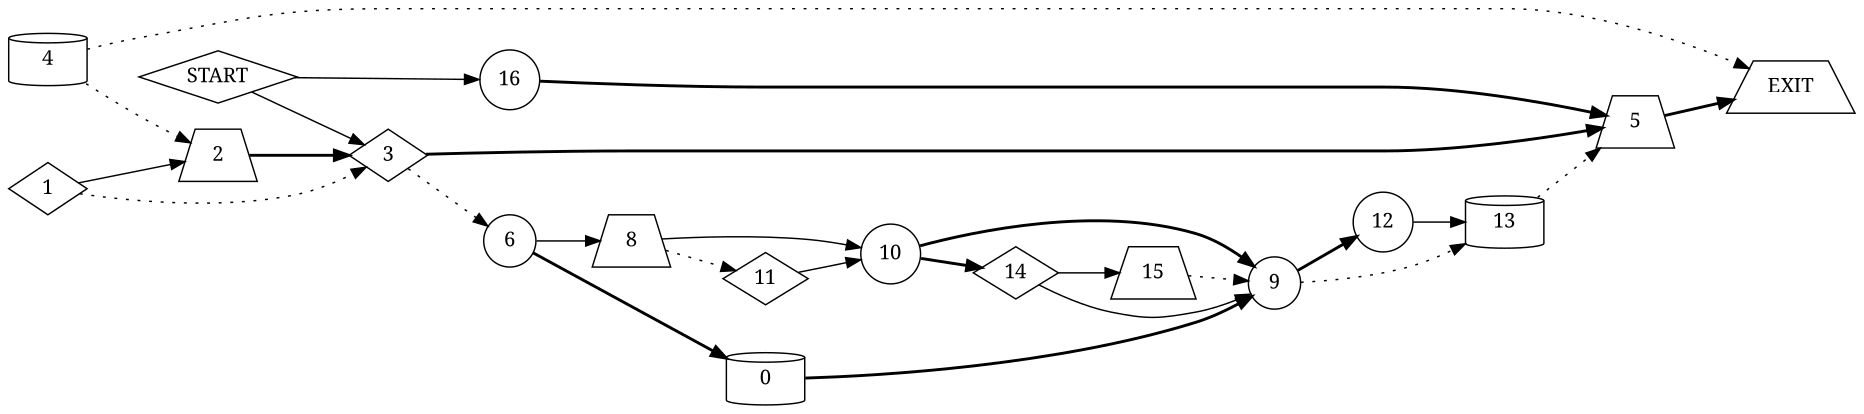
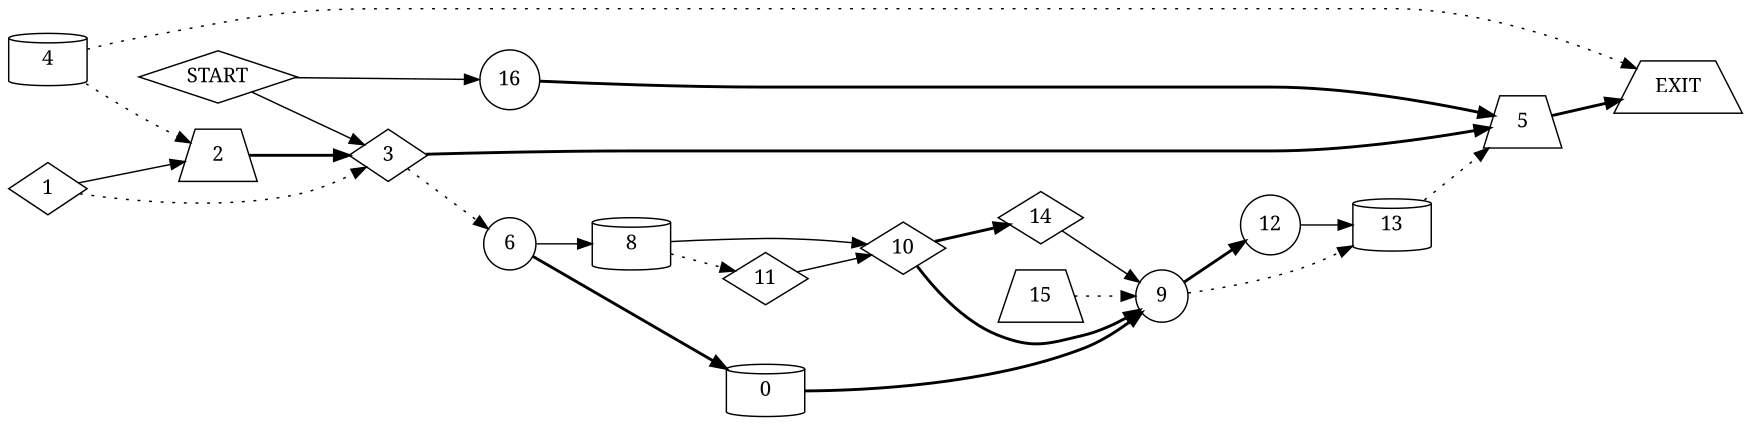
(631, 241) -> (631, 244)
(891, 254) -> (903, 248)
(1082, 273) -> none
